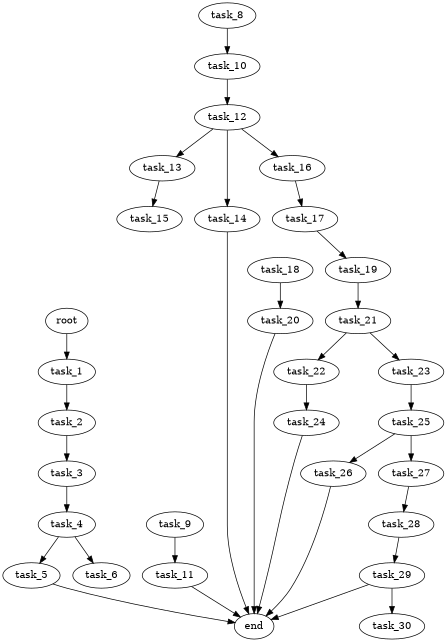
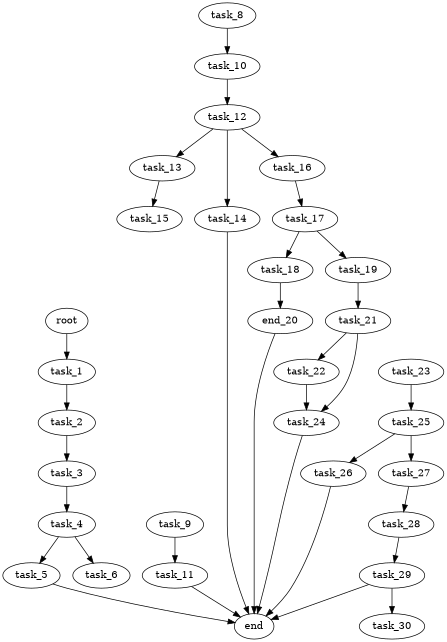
none -> (294, 241)
(280, 321) -> (280, 321)
(382, 344) -> (350, 374)
